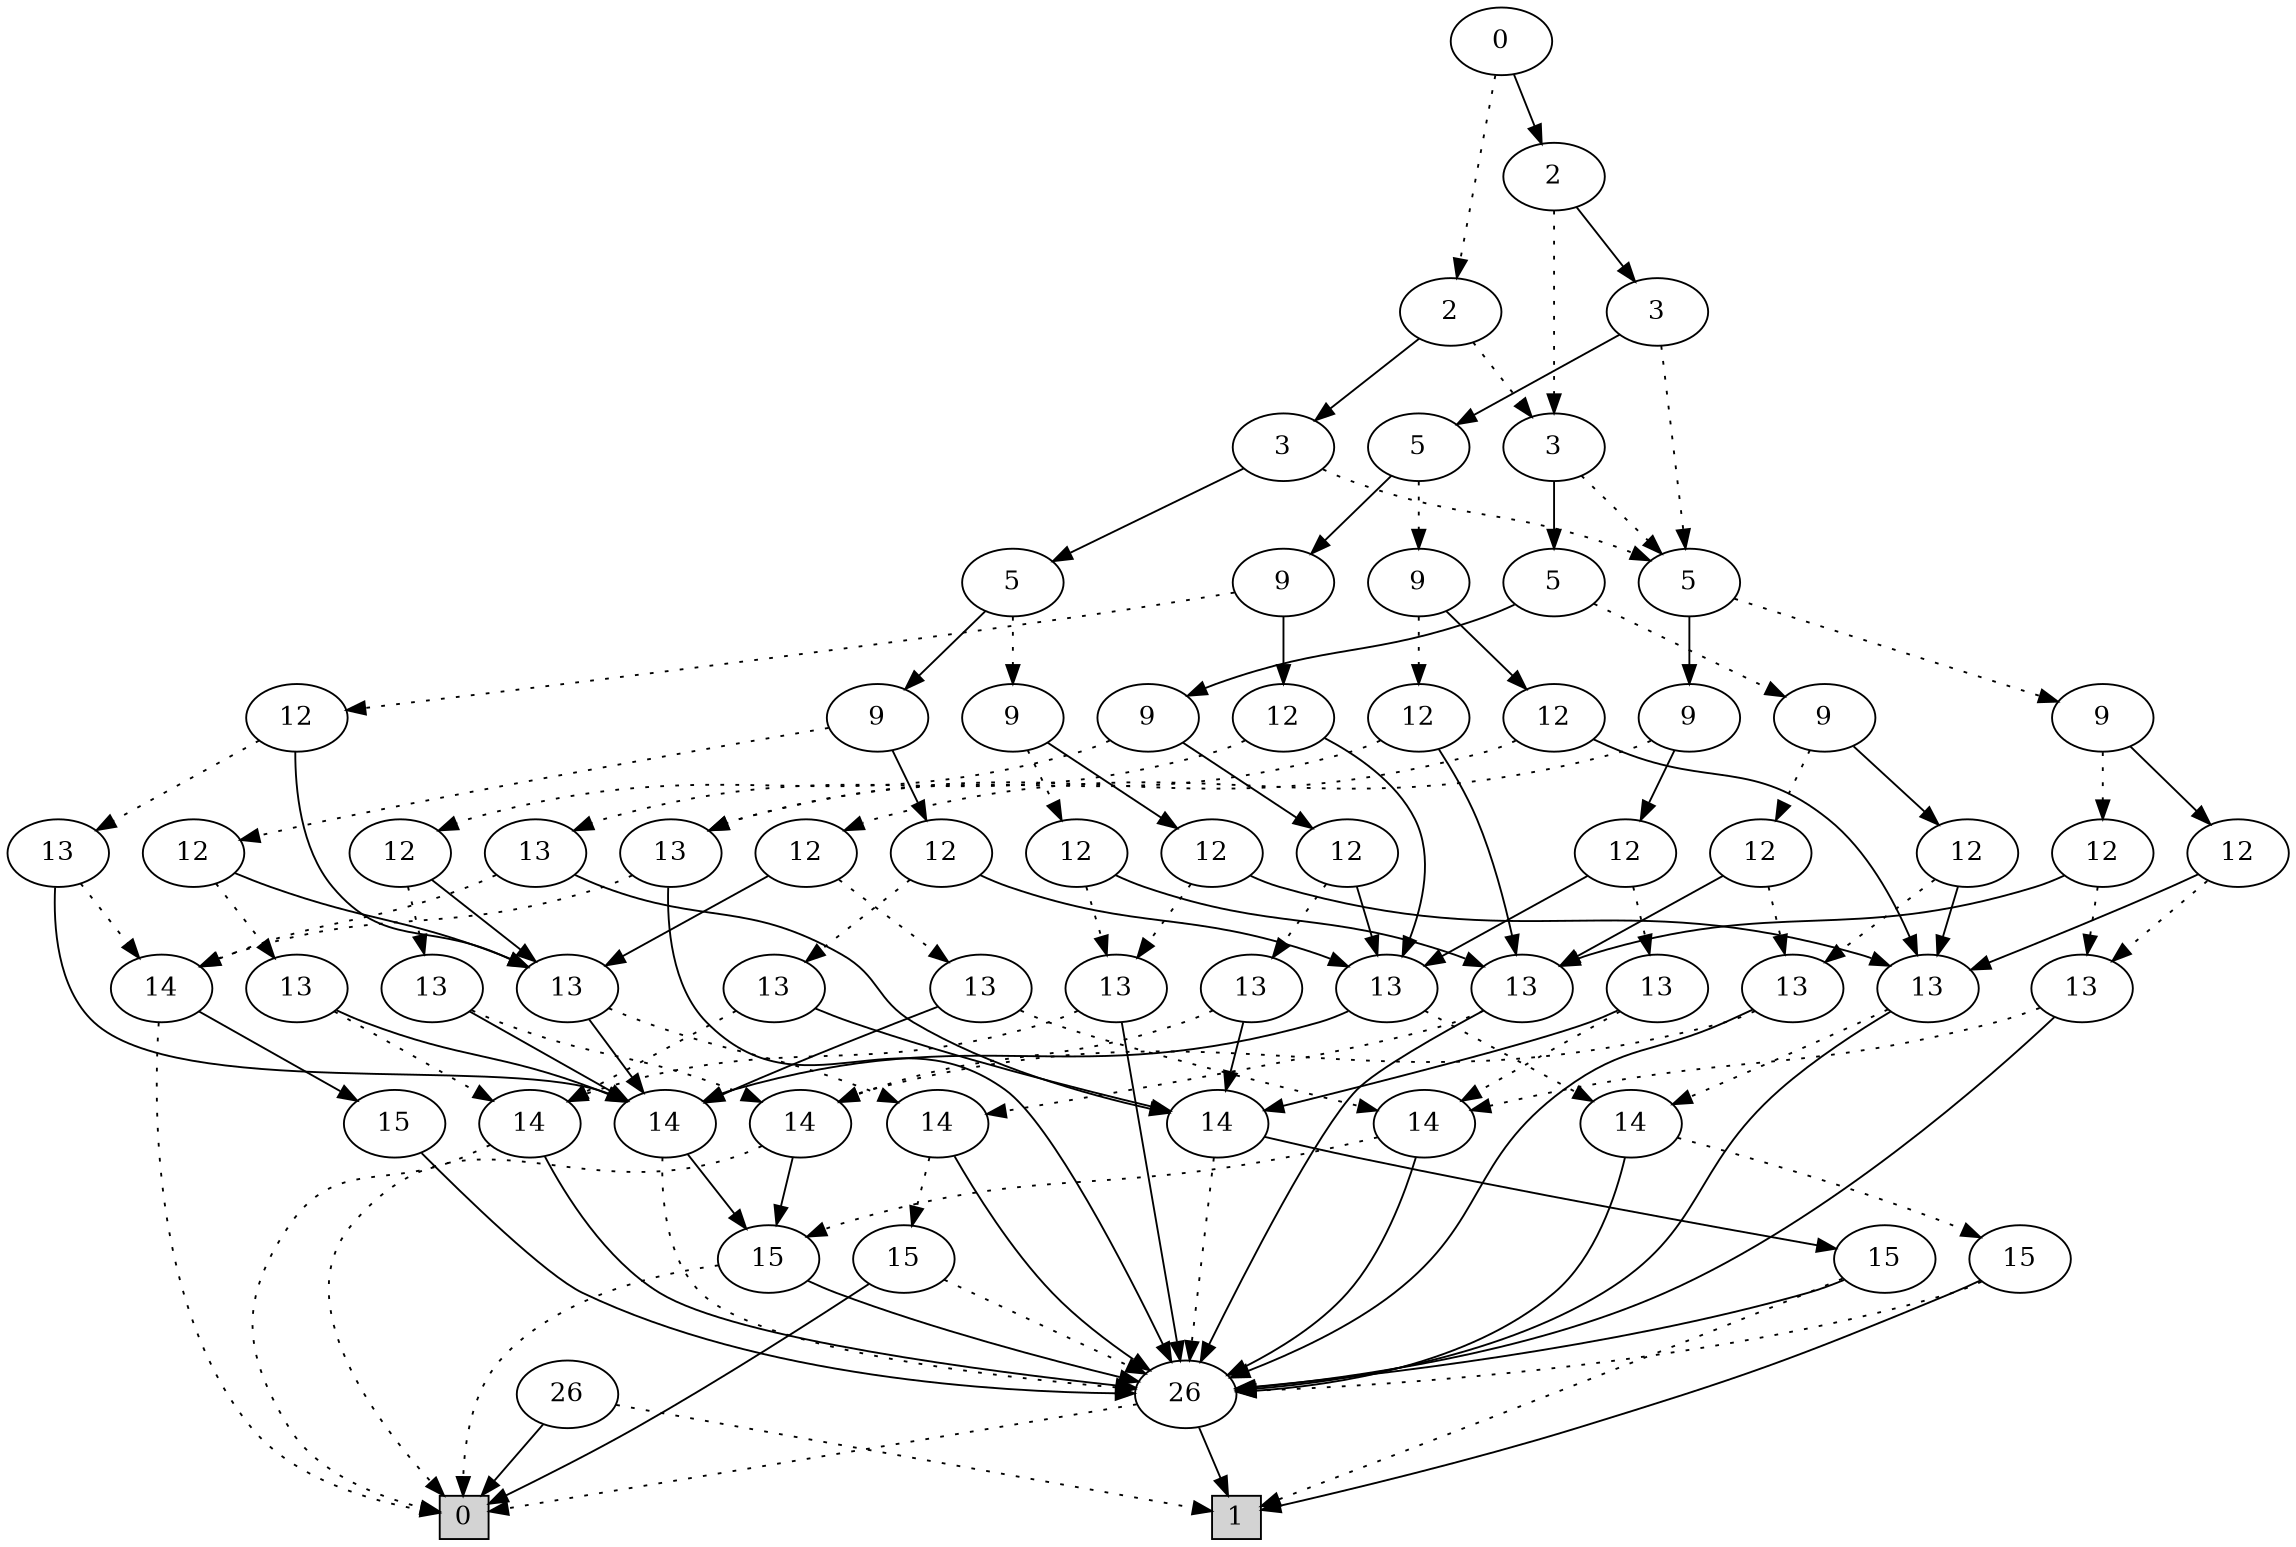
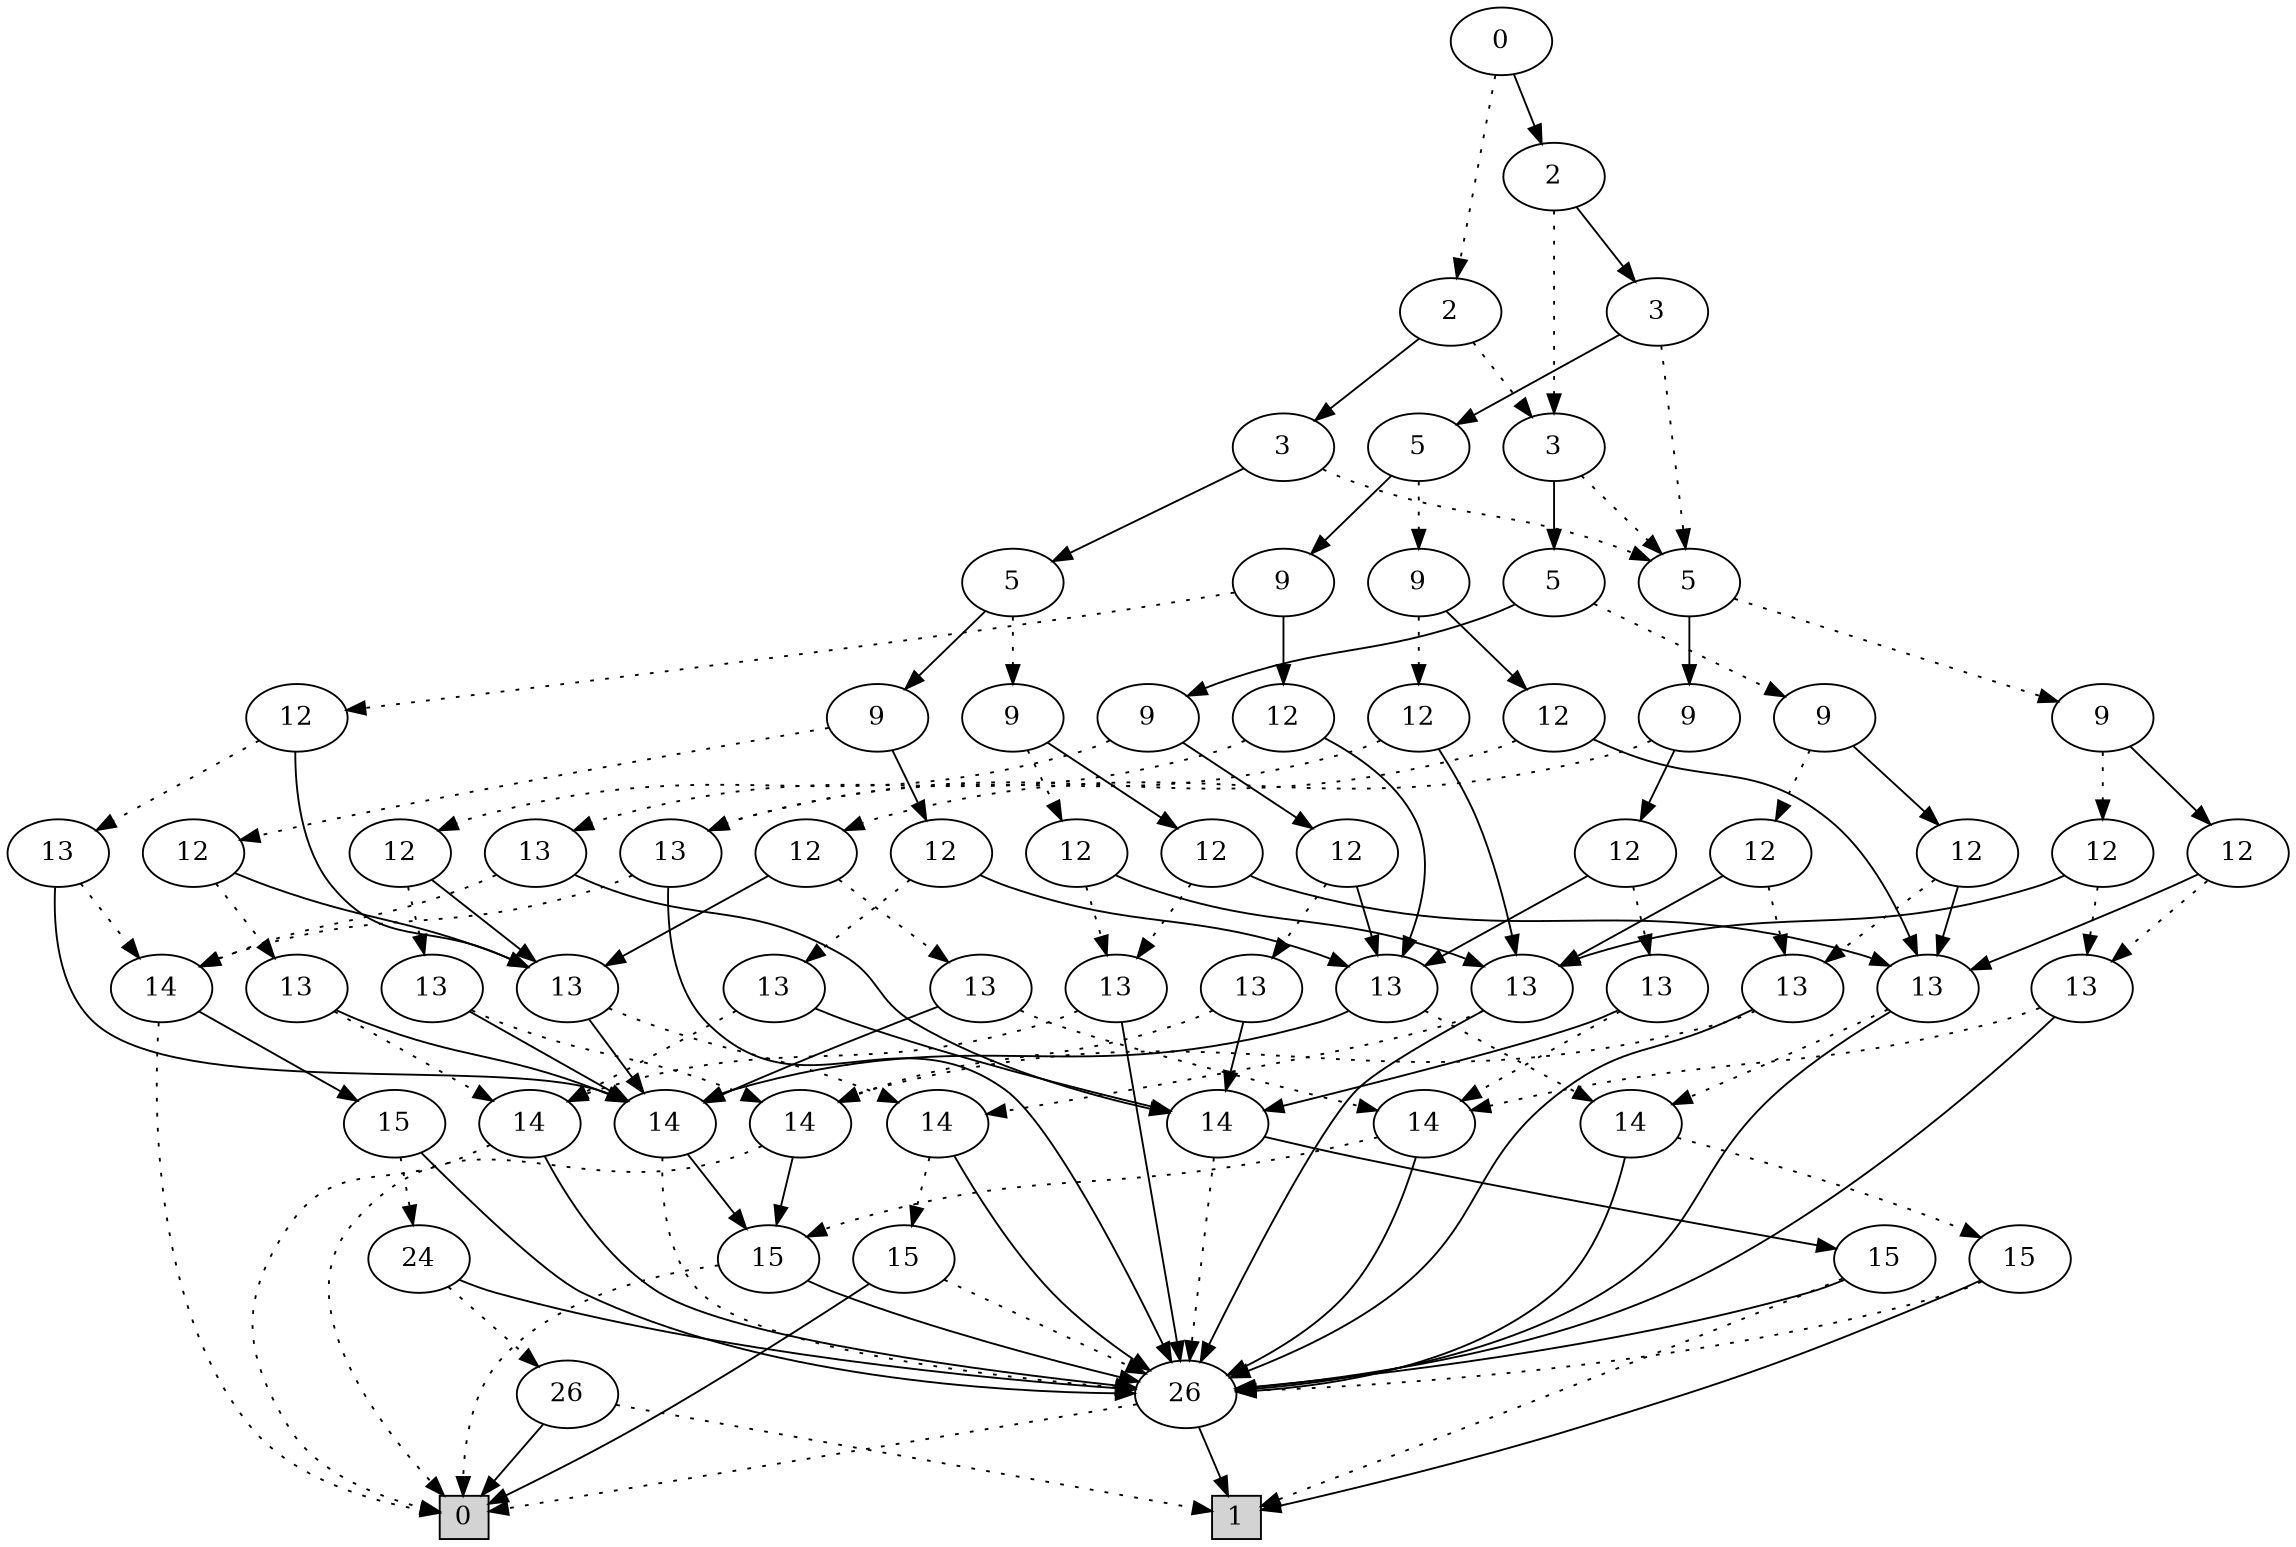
none -> (419, 1259)
